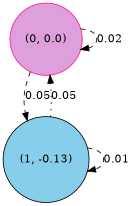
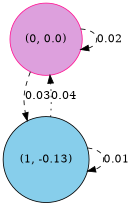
(38, 96) -> (38, 96)
(64, 96) -> (64, 96)
